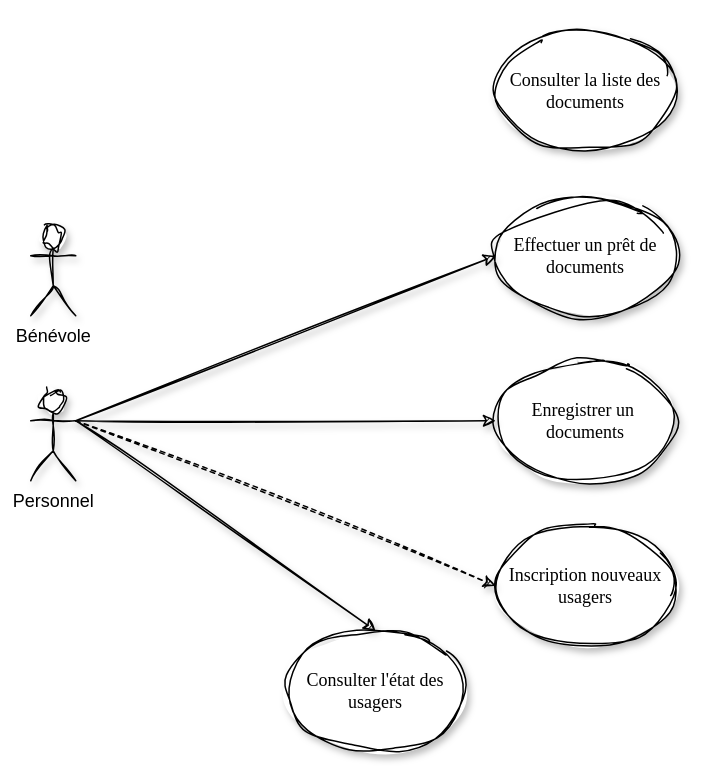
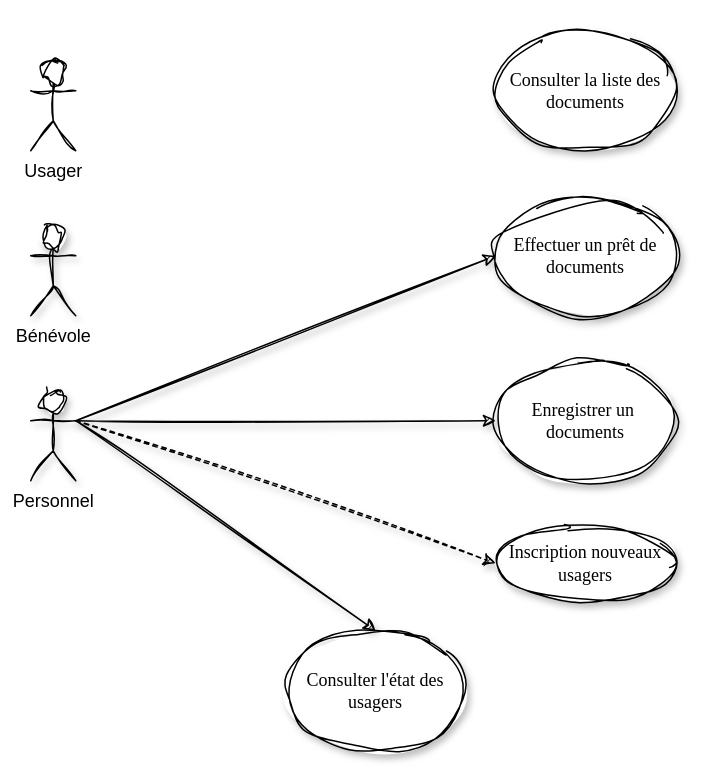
none -> (53, 106)
(586, 586) -> (586, 563)
